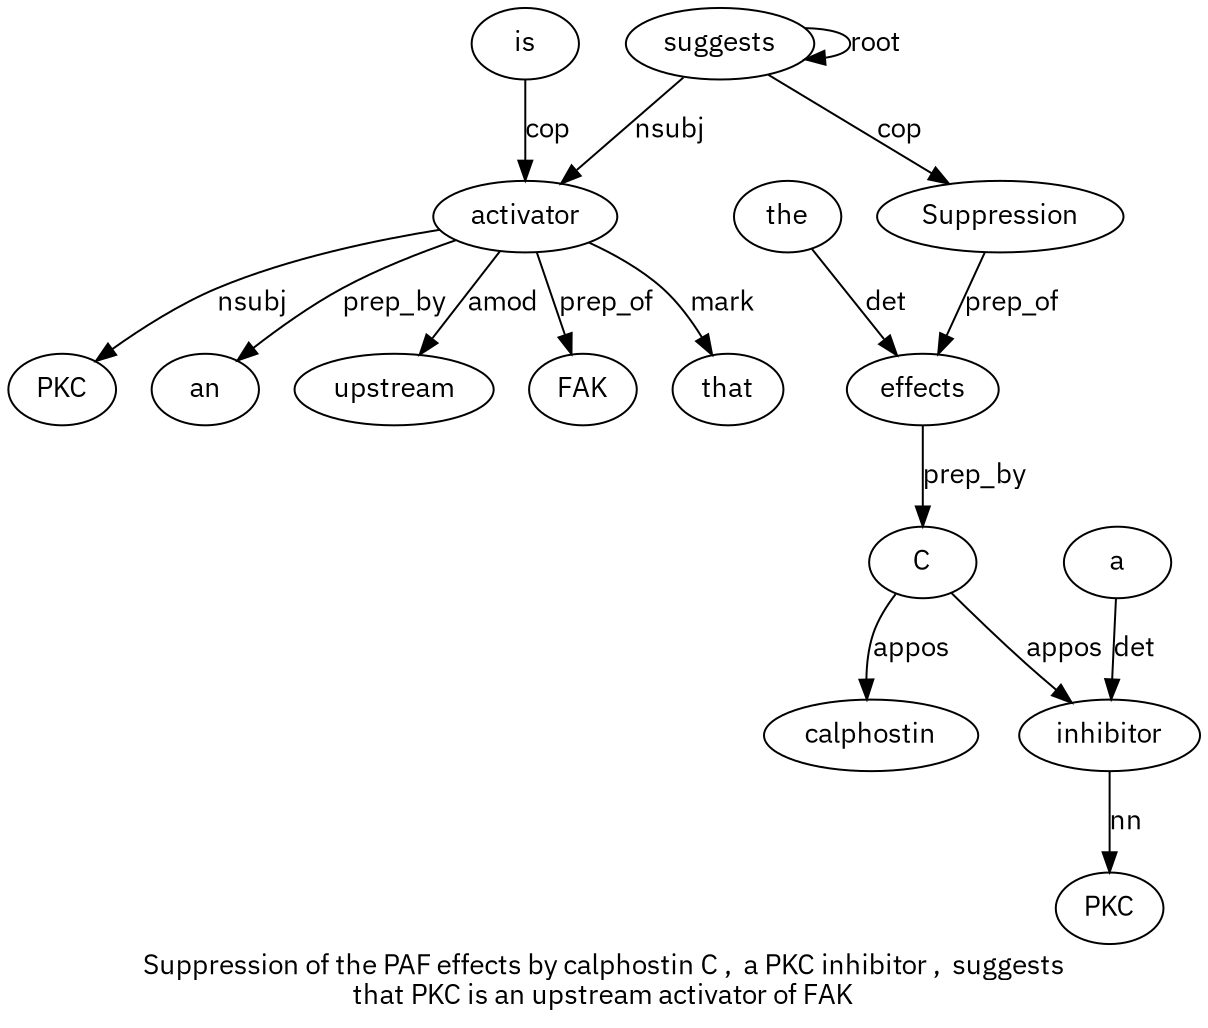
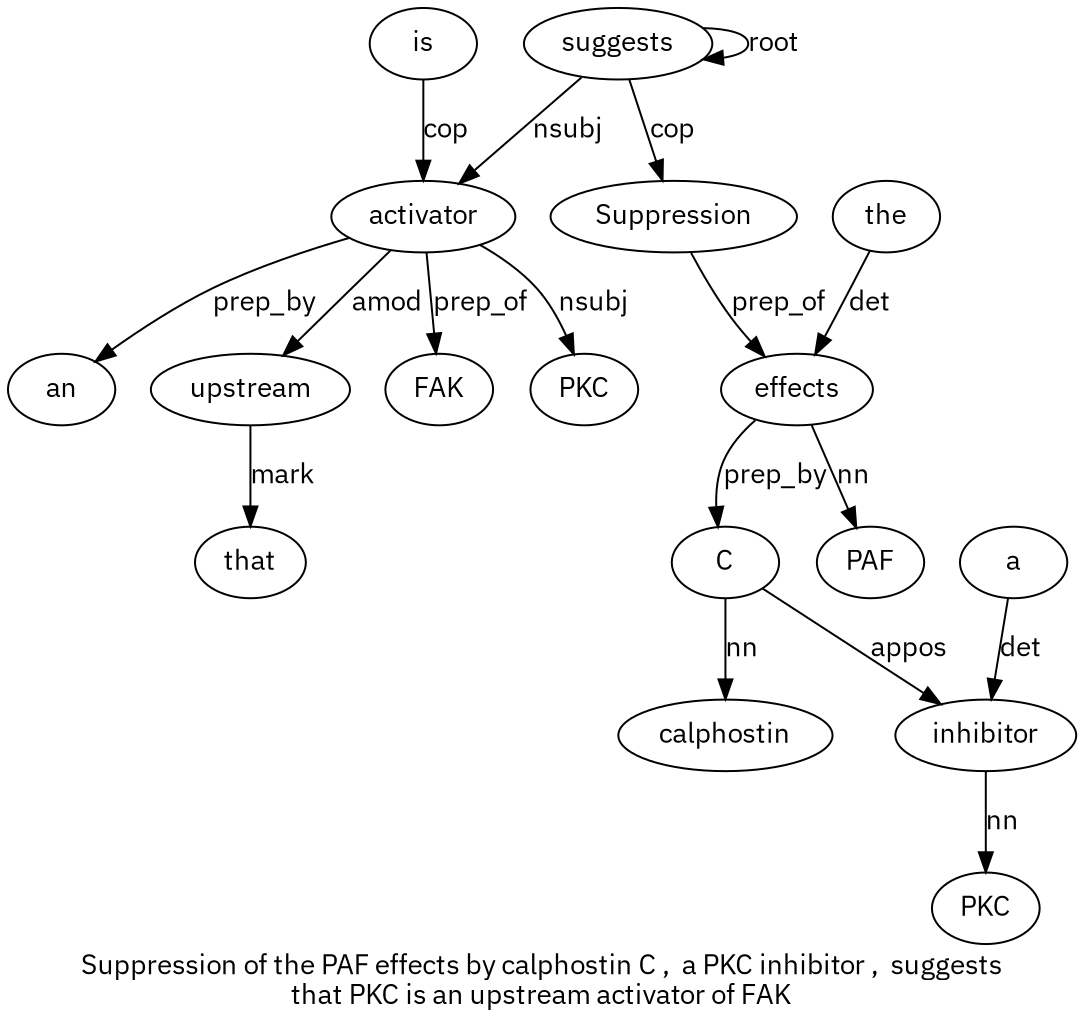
(654, 281) -> (250, 466)
none -> (871, 562)
(912, 649) -> (742, 649)
